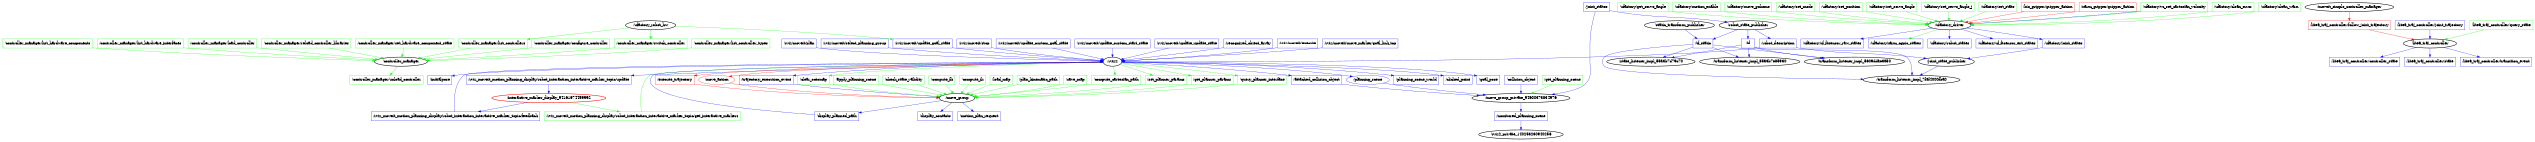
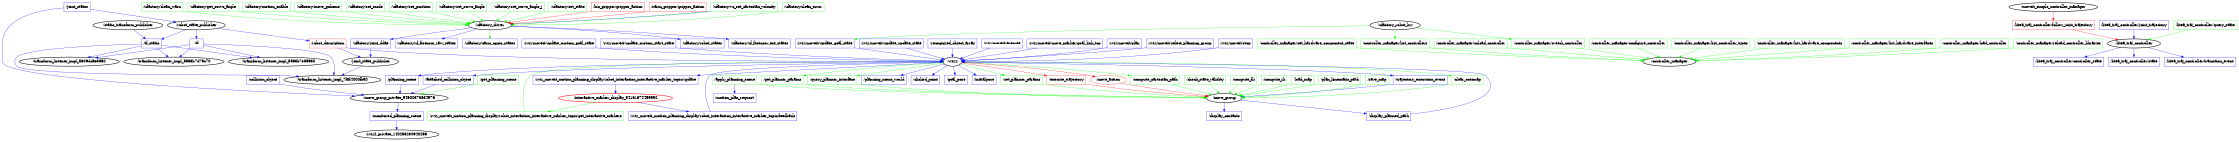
(1778, 43) -> (328, 43)
(2063, 43) -> (371, 43)
(1651, 62) -> (174, 62)
(395, 70) -> (1575, 54)
(1368, 80) -> (402, 80)
(967, 106) -> (735, 88)
